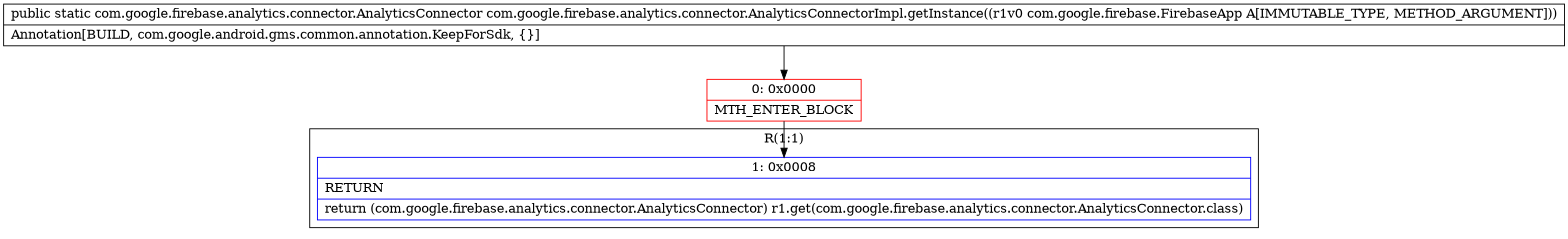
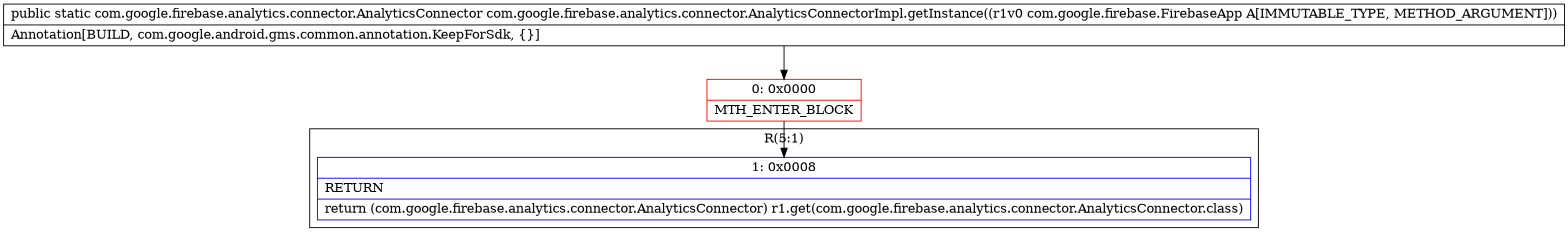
(784, 139) -> (784, 139)
